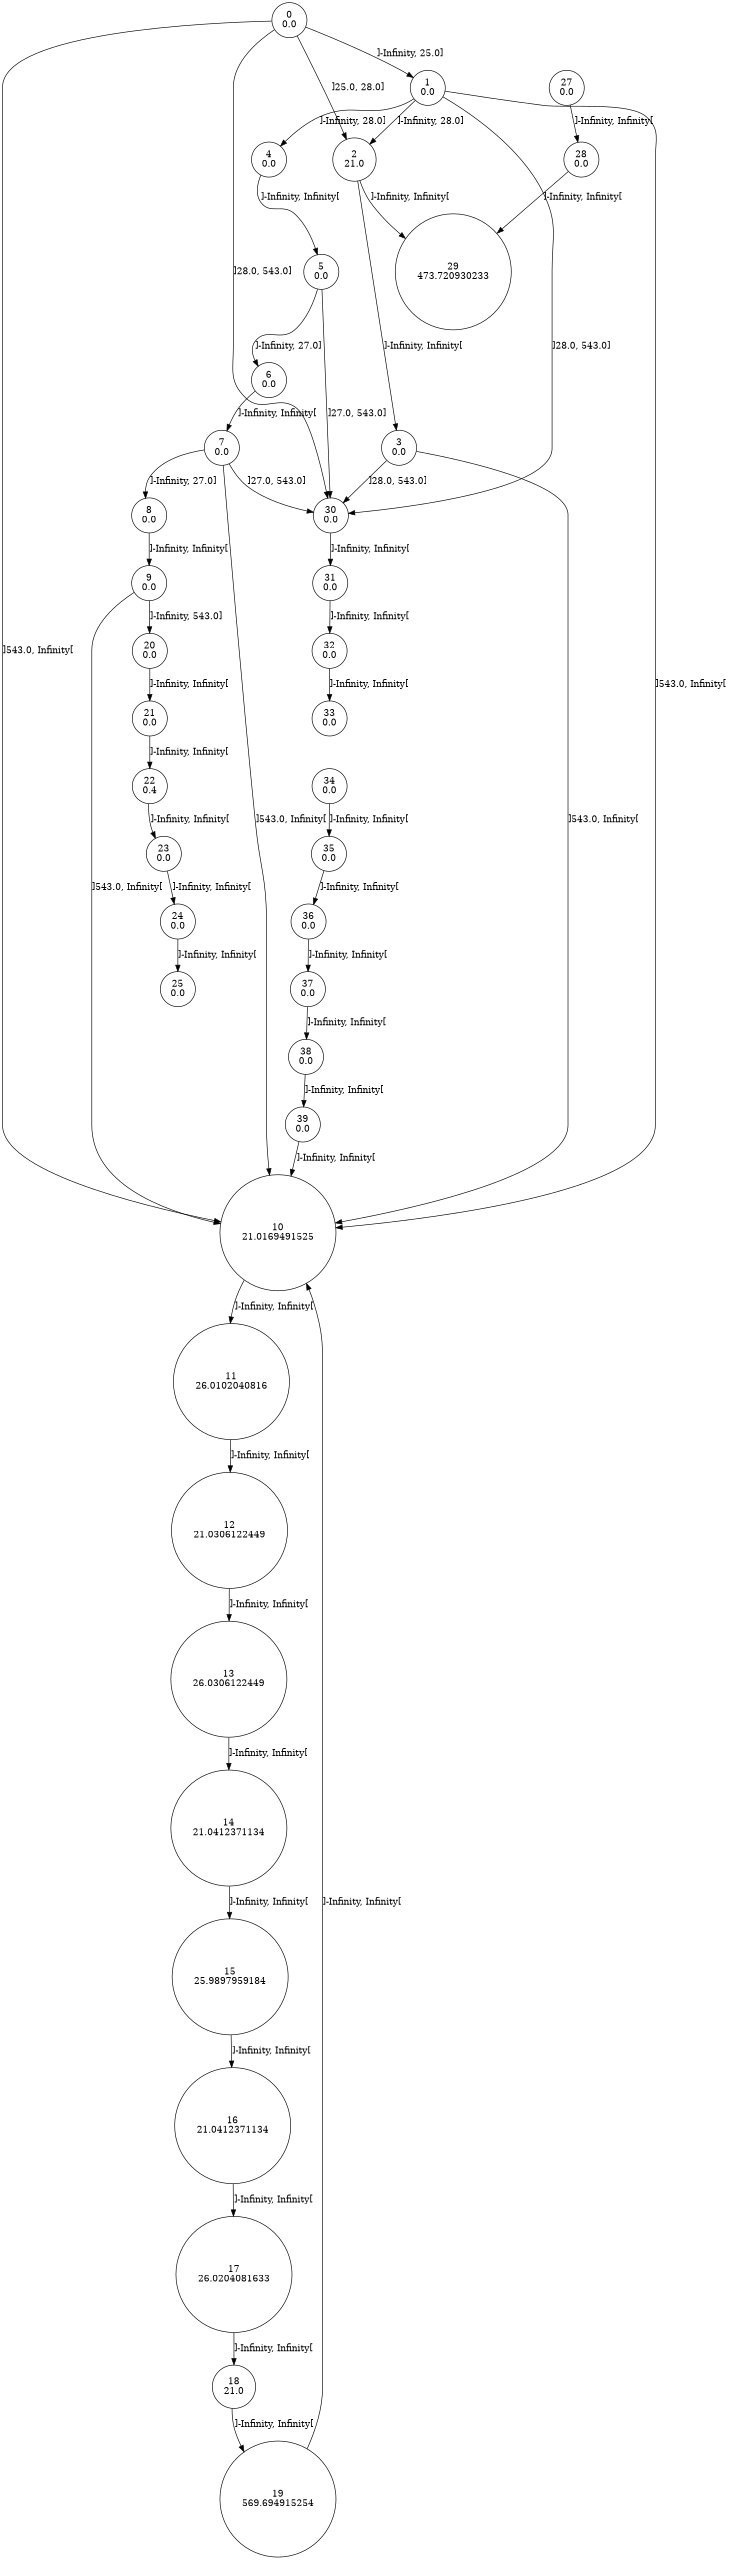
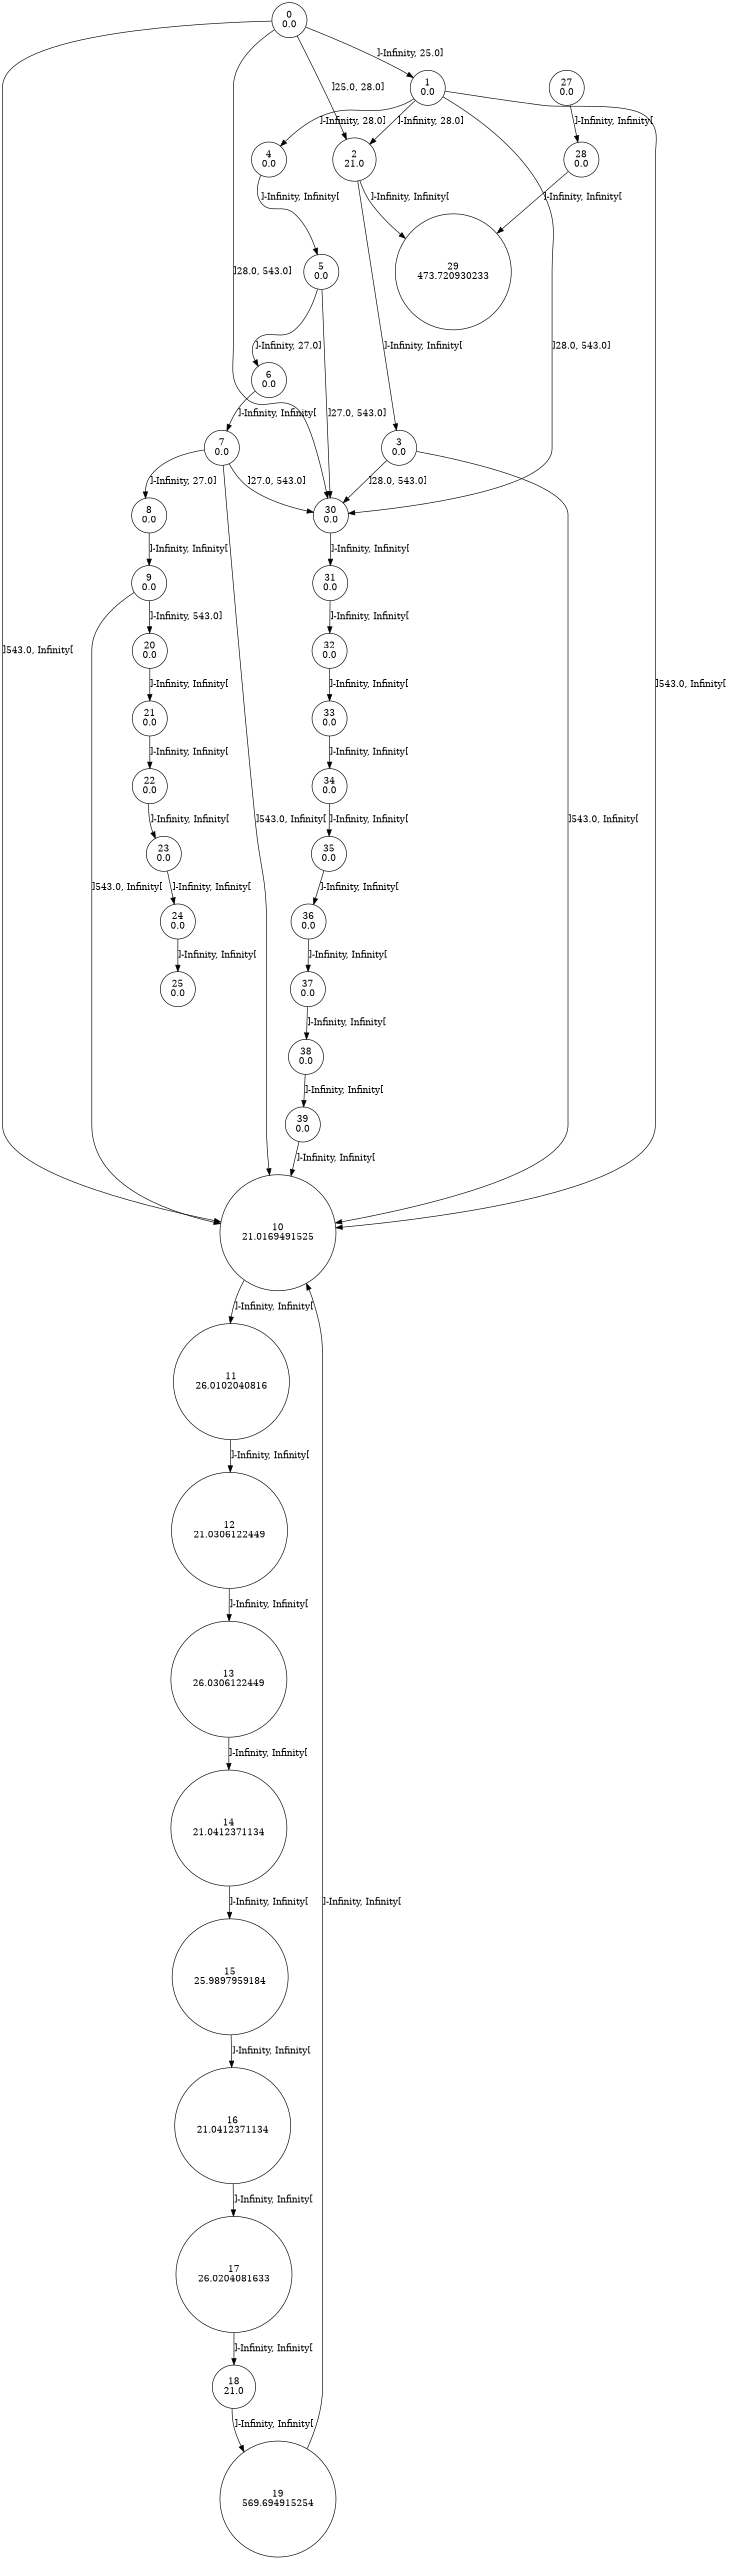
none -> (330, 749)
(150, 786) -> (150, 786)
